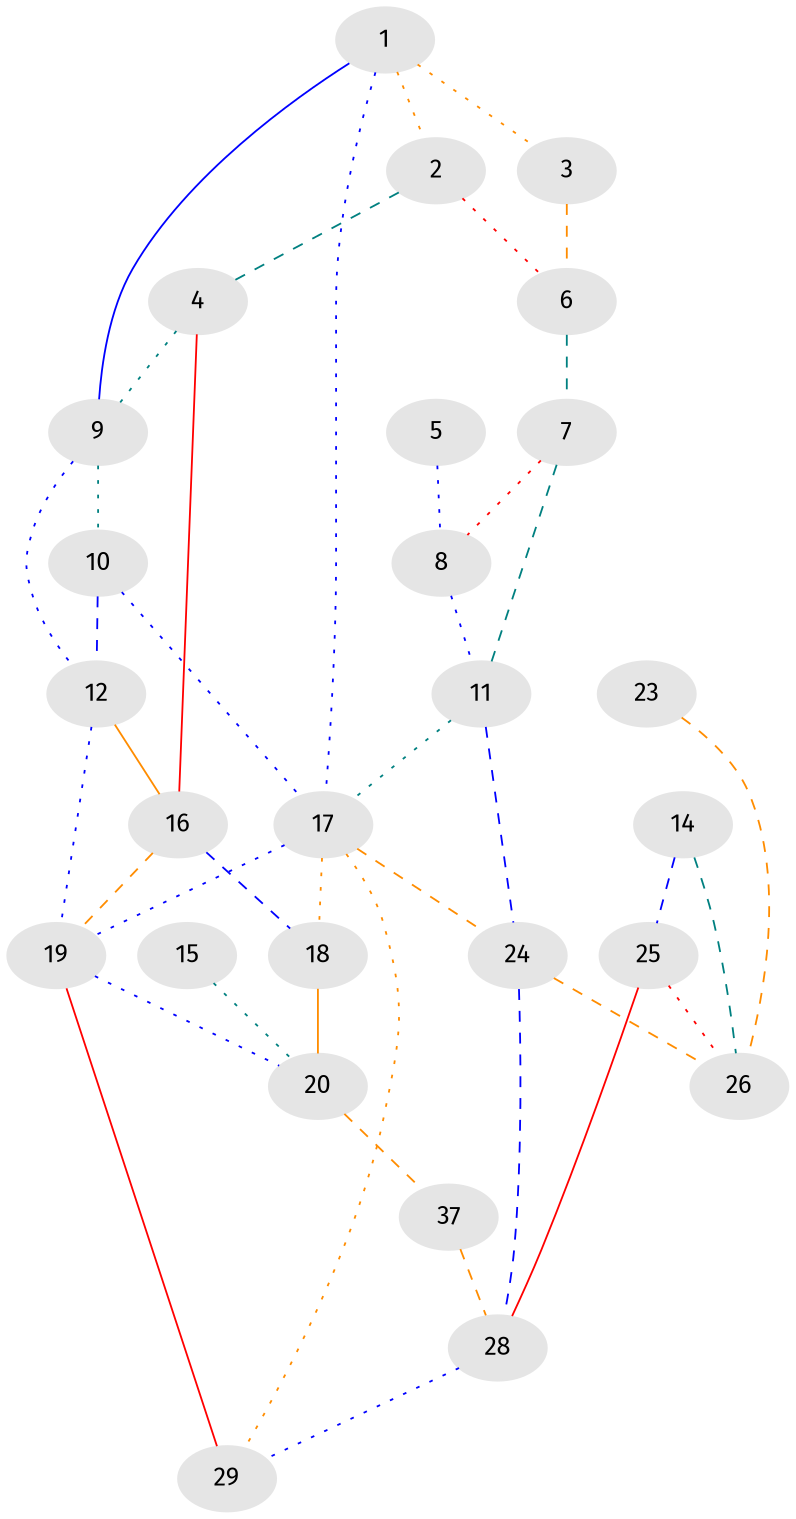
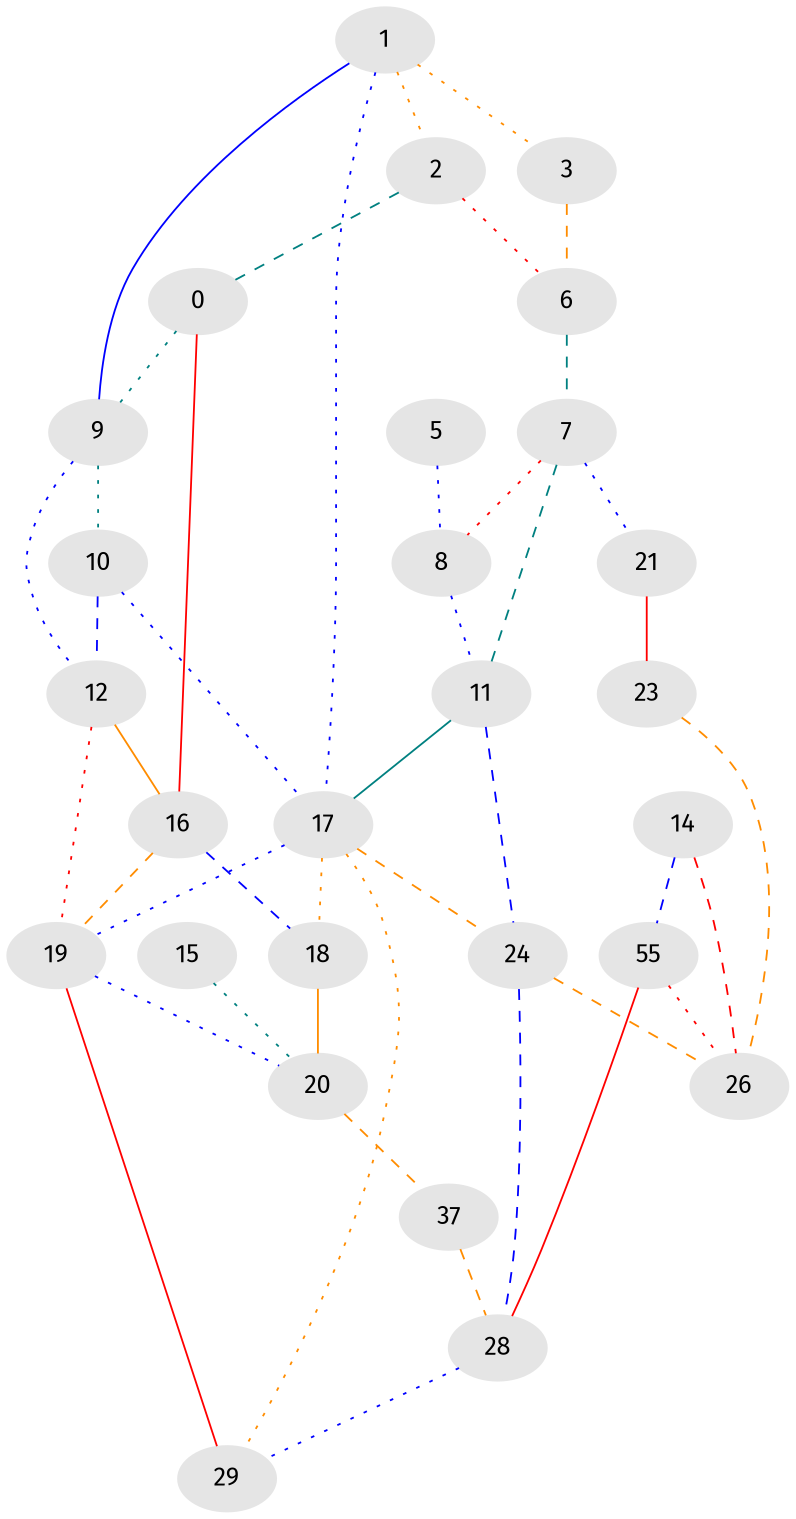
(198, 302) -> (198, 302)
none -> (647, 563)
(402, 759) -> (402, 759)
(76, 825) -> (76, 825)
(721, 954) -> (721, 954)
(649, 956) -> (649, 956)
